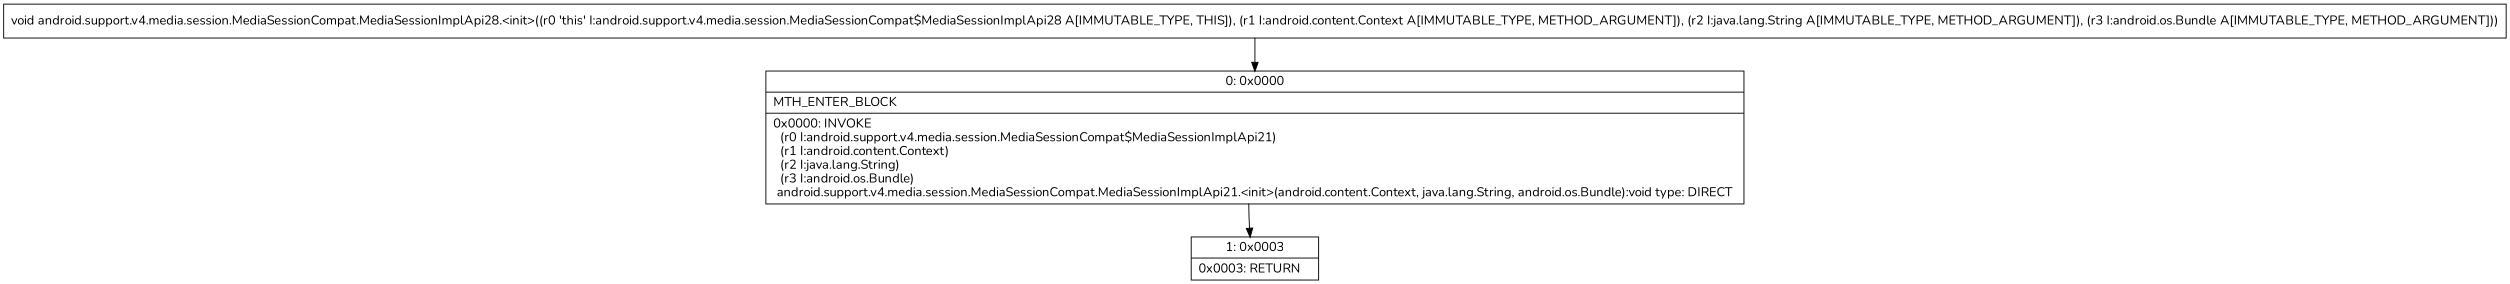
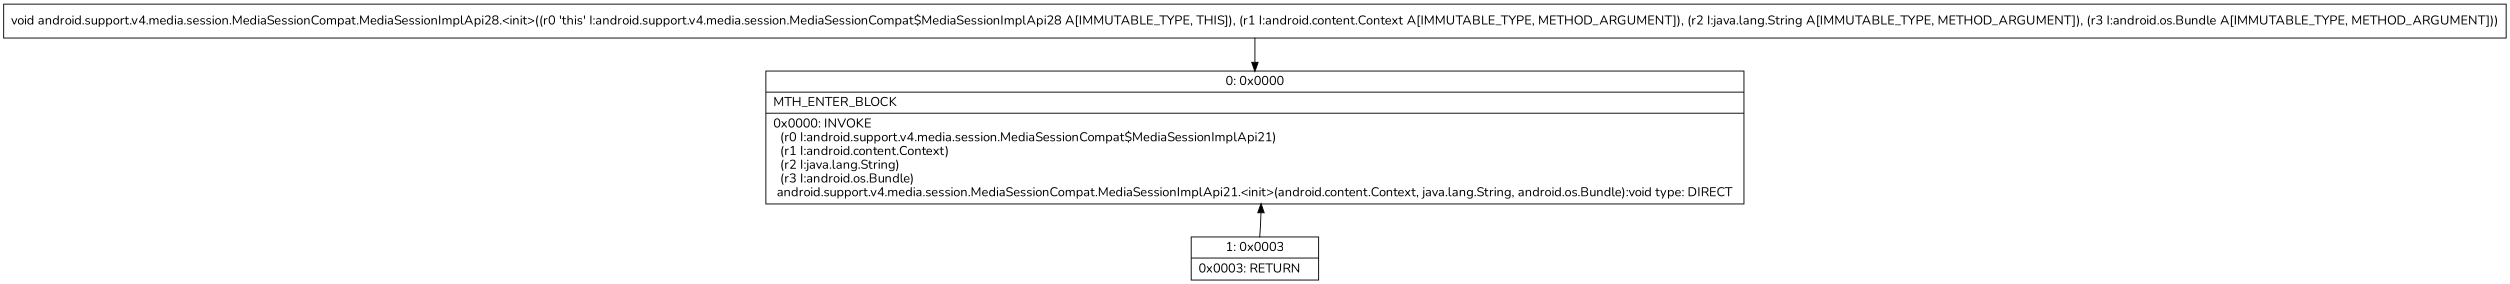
(1249, 216) -> (1260, 225)
